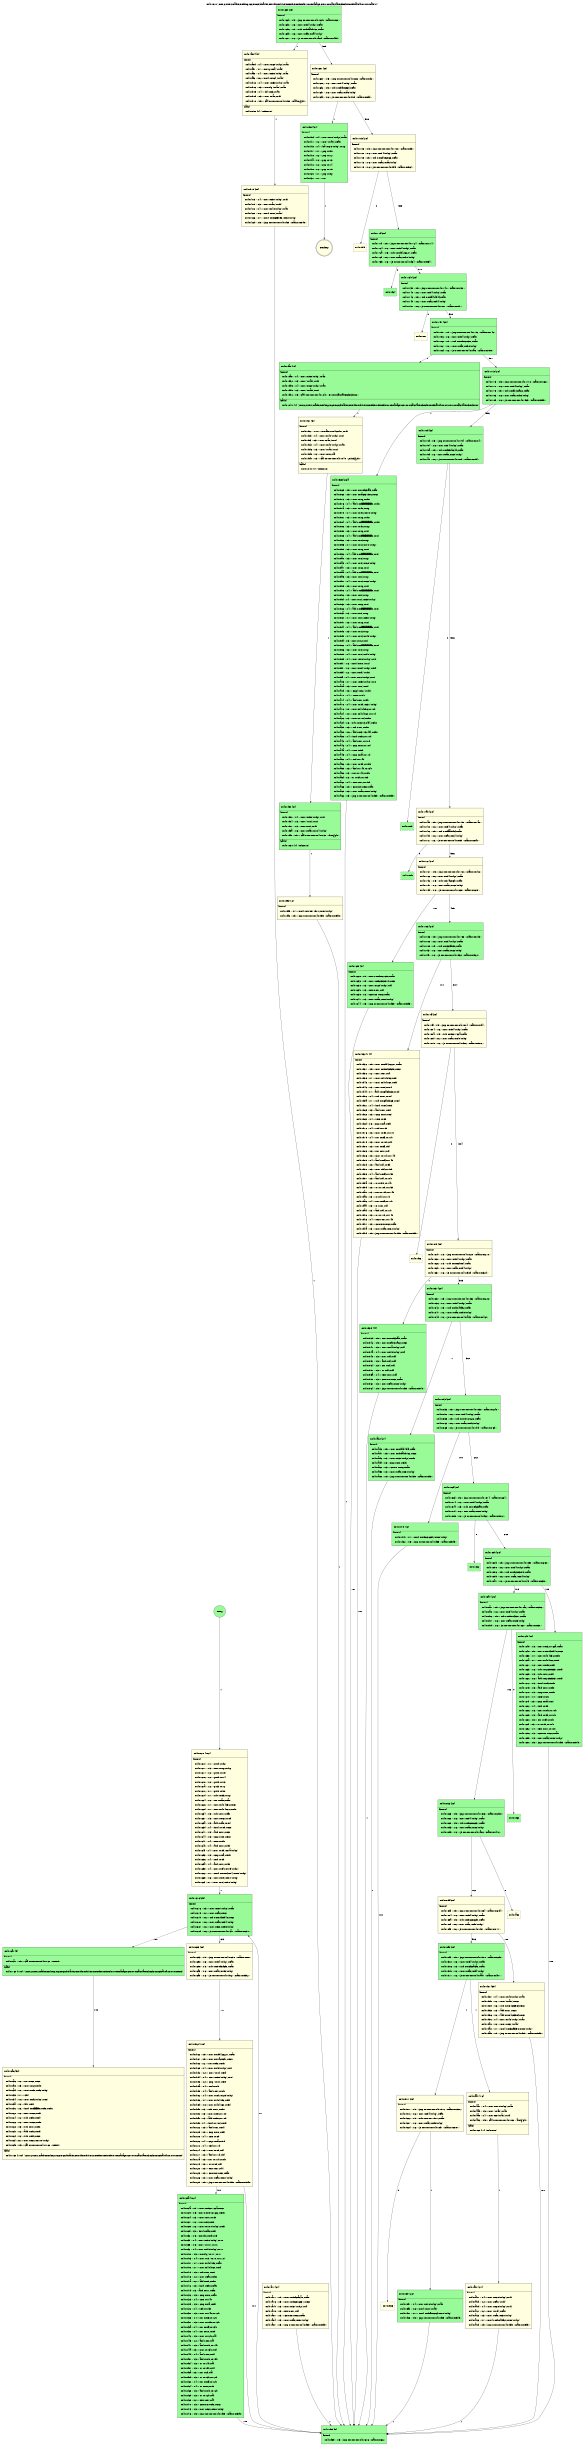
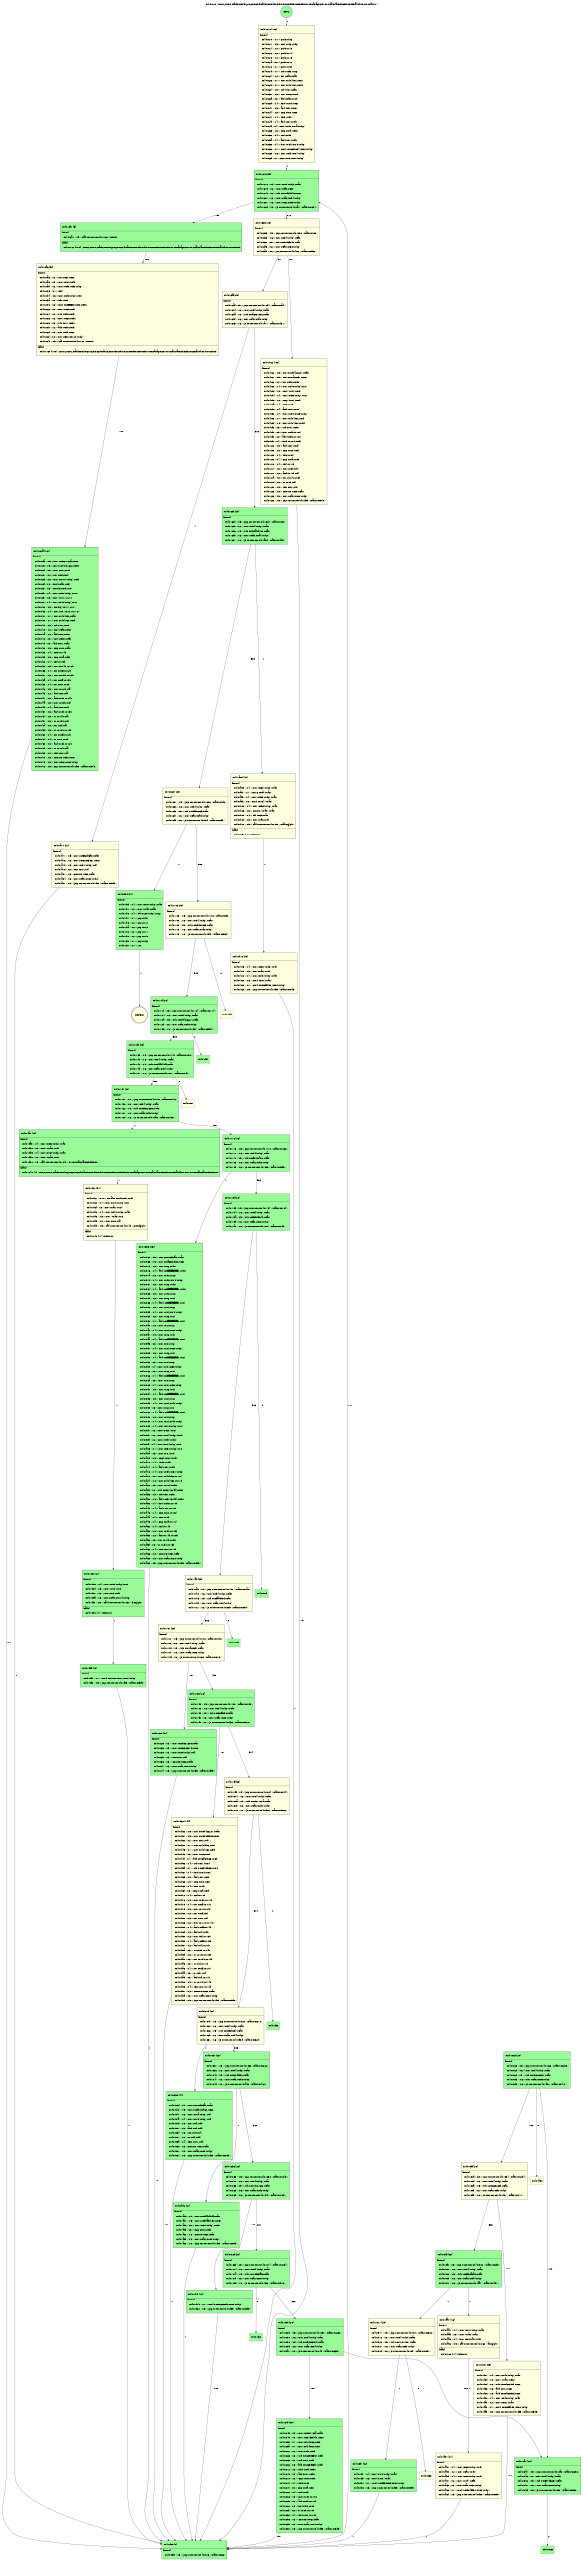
none -> (255, 310)
(310, 909) -> (113, 1676)
(416, 1259) -> (273, 2026)
(490, 1714) -> (548, 2272)
(216, 2190) -> (102, 451)
